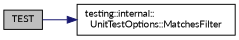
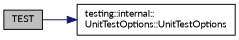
(156, 20) -> (156, 20)
